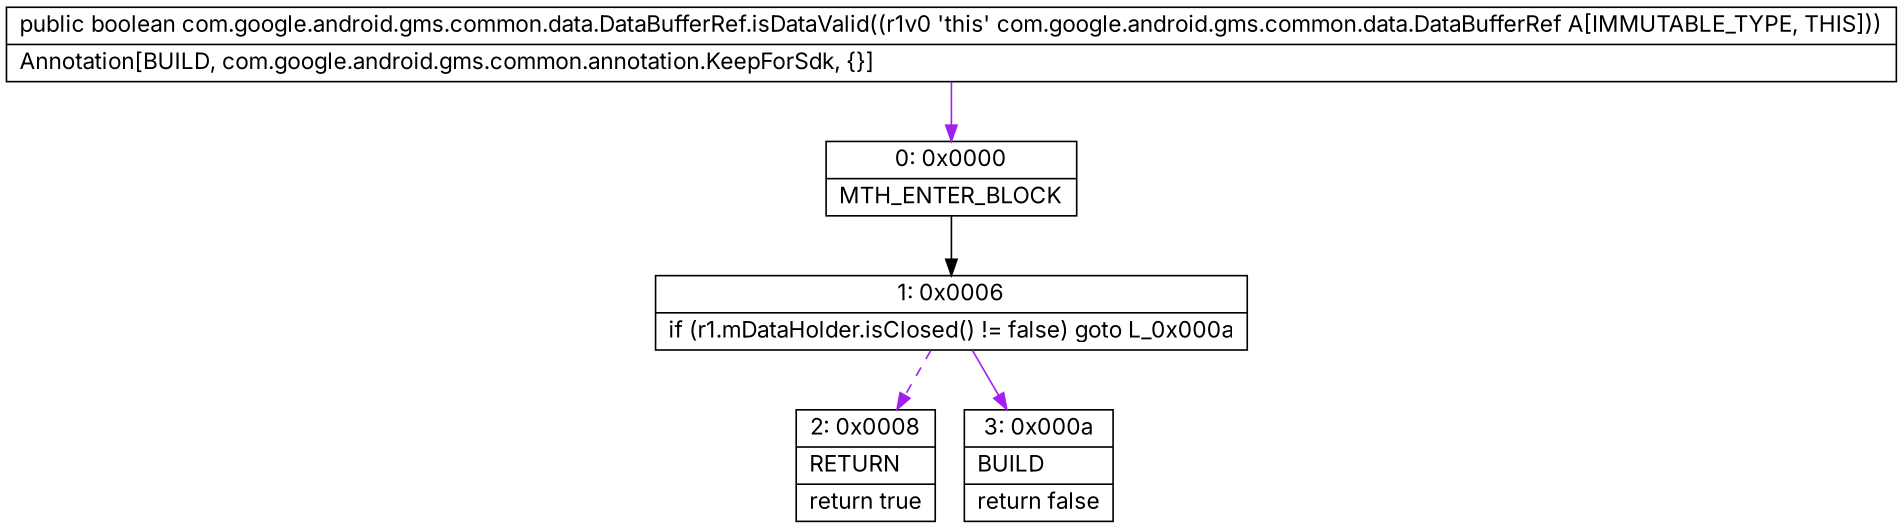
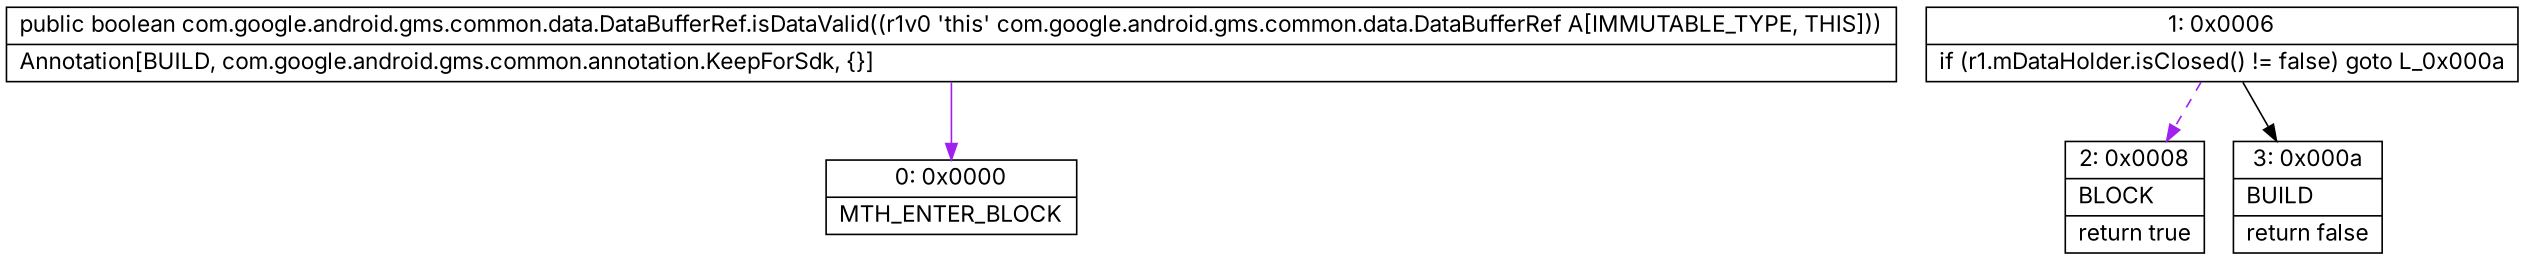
(951, 238) -> none
(986, 373) -> (2256, 104)
(855, 465) -> (2117, 196)
